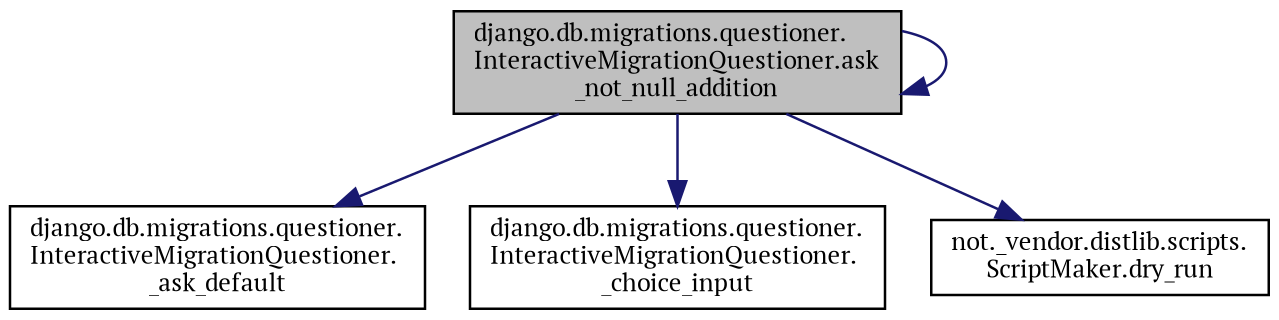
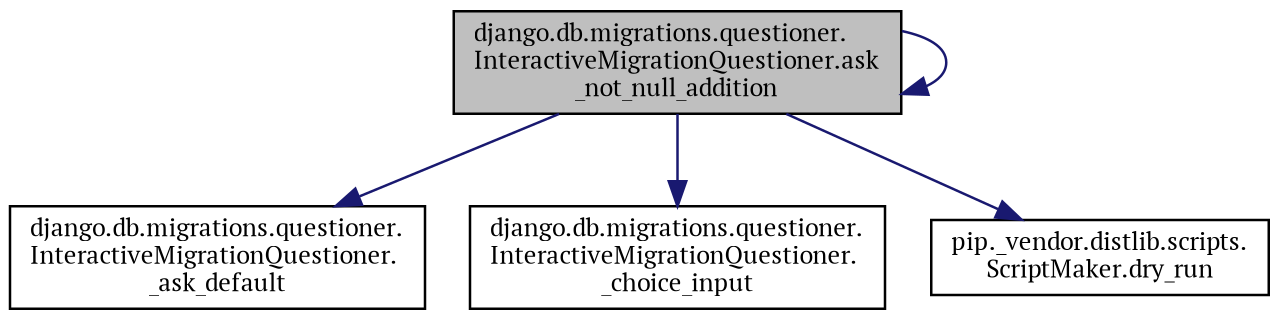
(1100, 258) -> (1100, 258)
